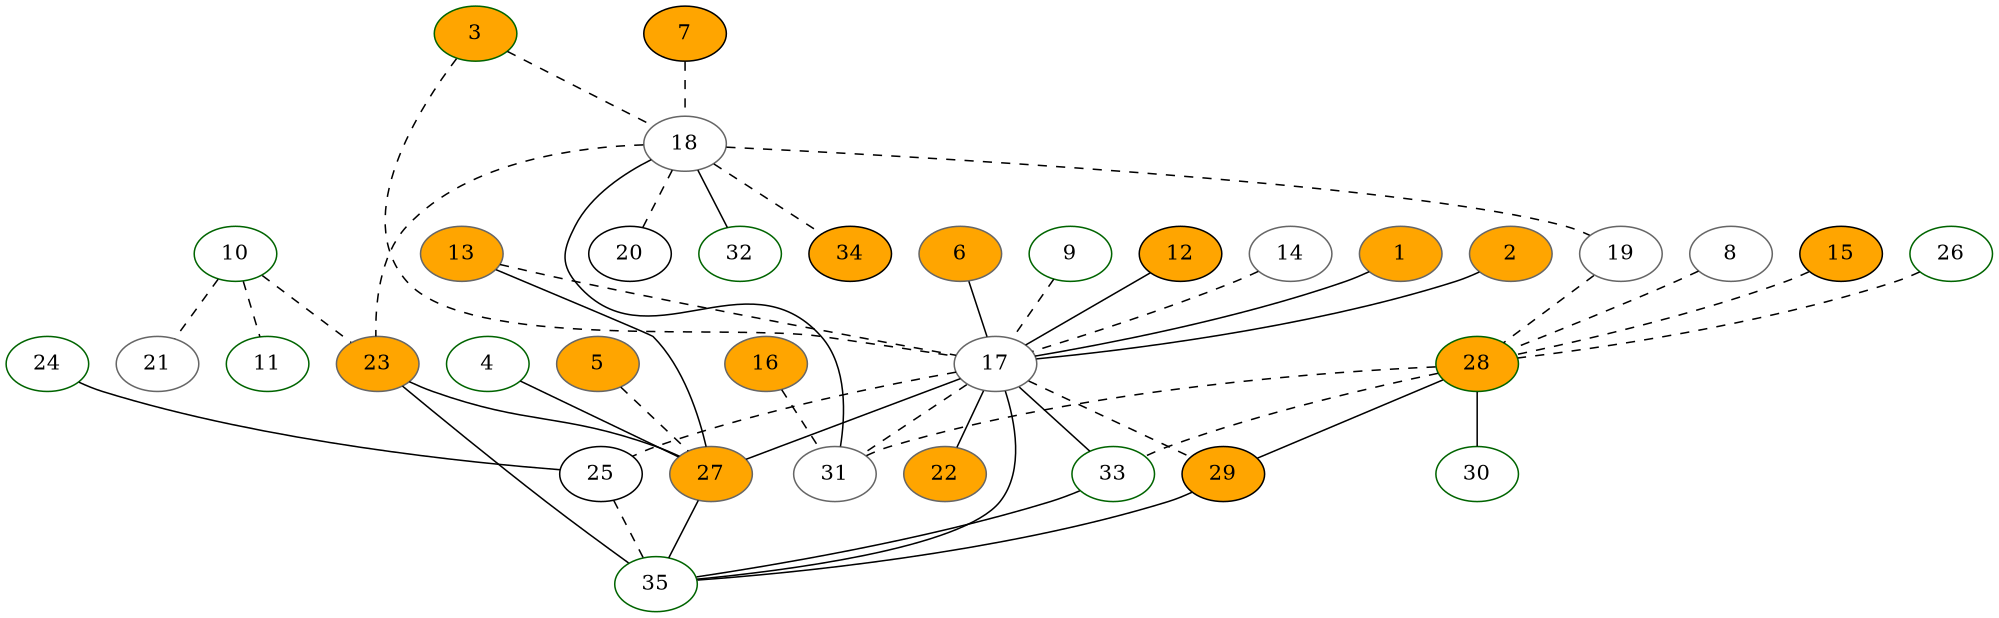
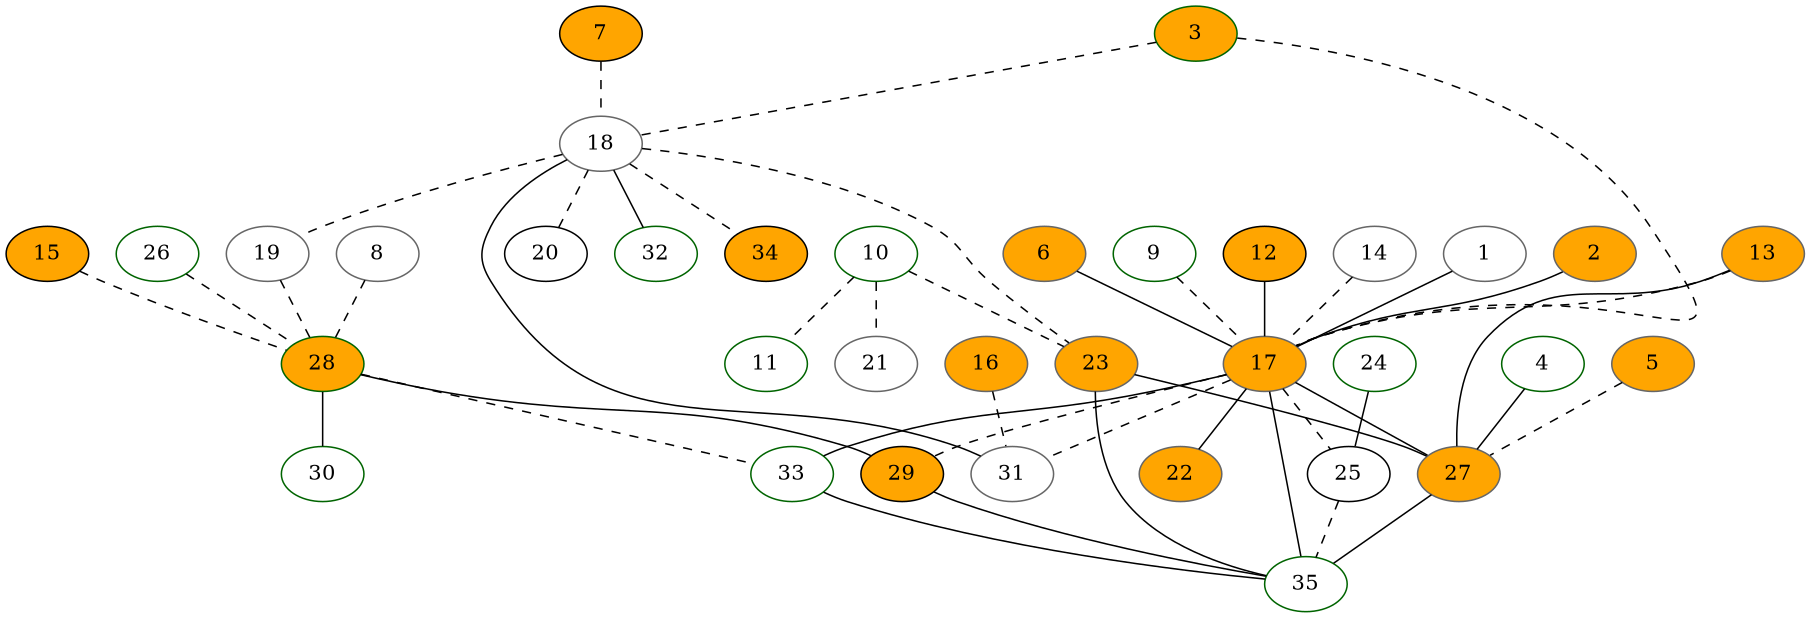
(1401, 254) -> (1485, 254)
(995, 364) -> (1265, 364)
(1148, 393) -> none
